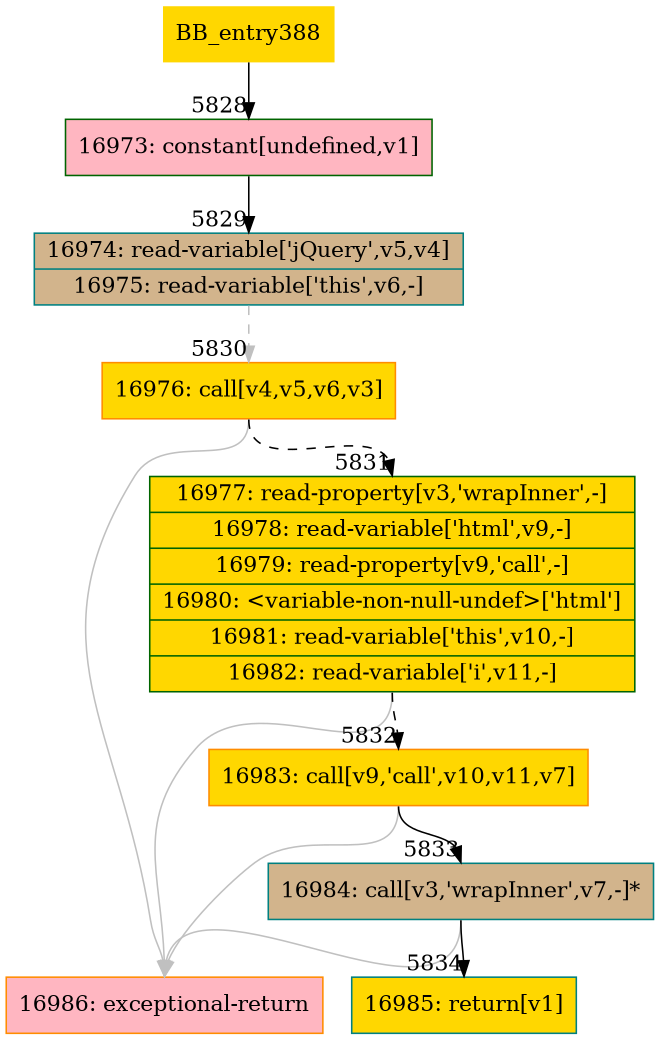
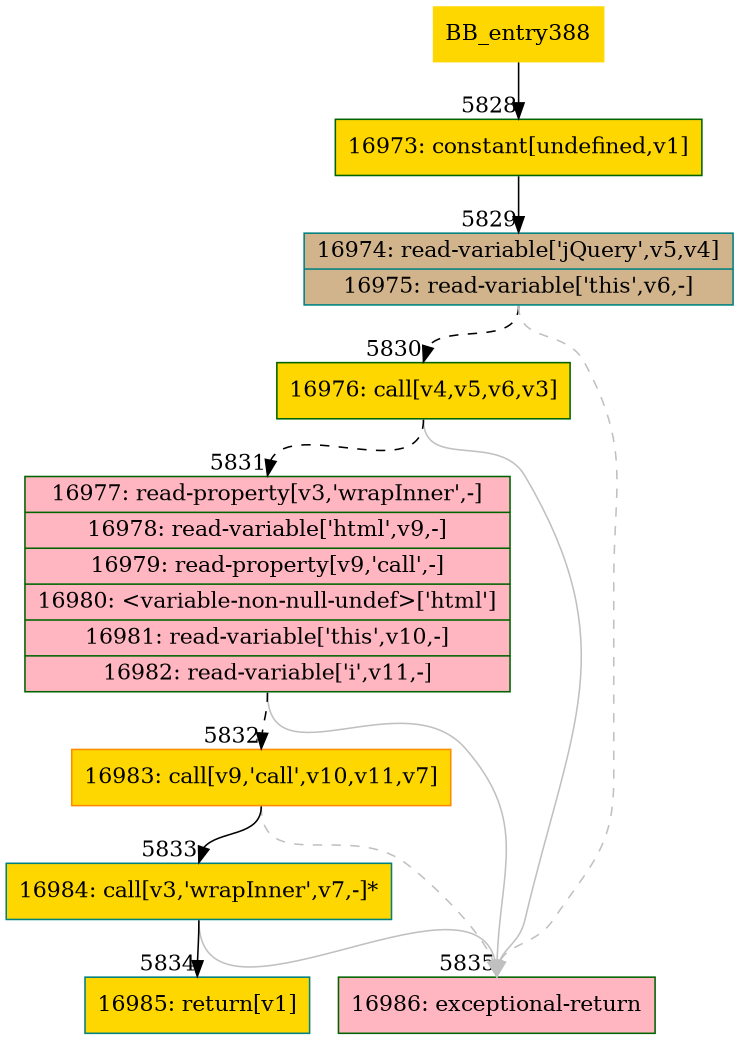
(249, 147) -> (519, 147)
(249, 326) -> (479, 333)
(249, 391) -> (423, 391)
(392, 584) -> (267, 584)
none -> (614, 634)
(271, 854) -> (389, 854)
(461, 891) -> (199, 891)
(165, 1005) -> (497, 1005)
